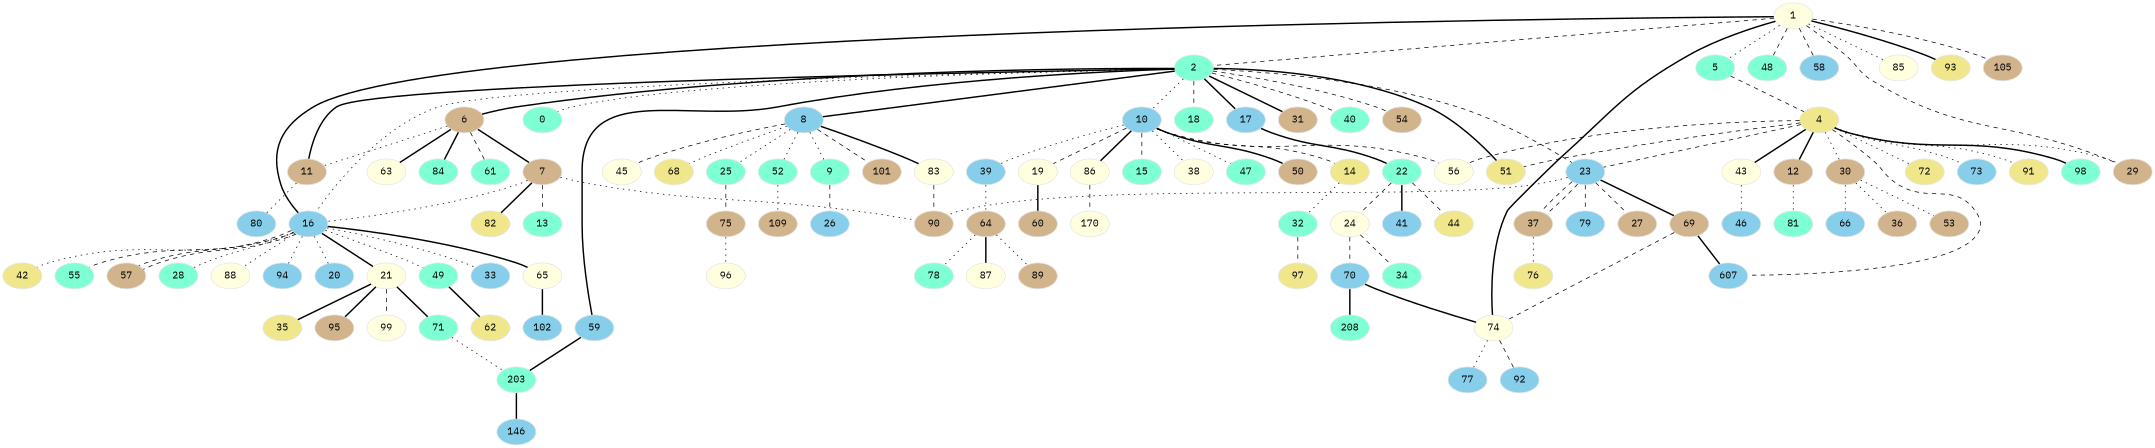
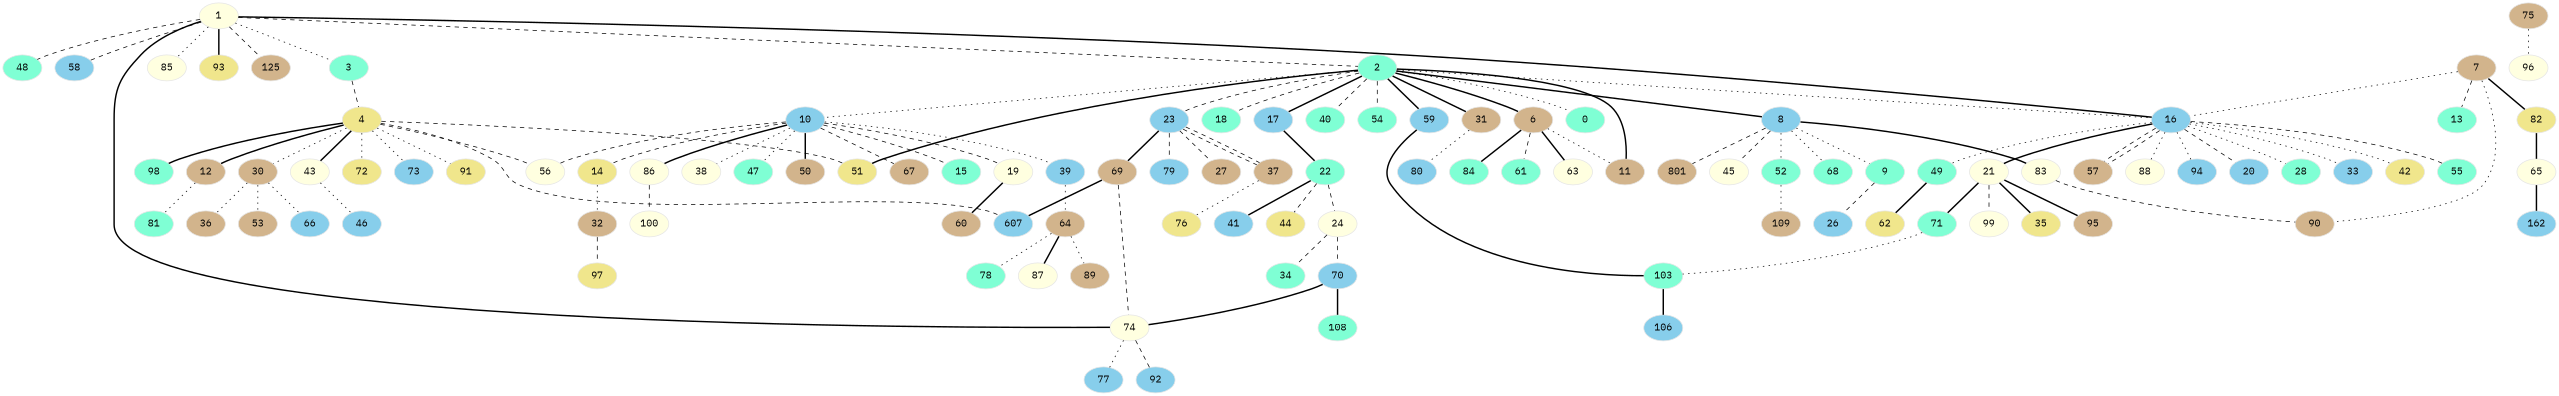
(1715, 68) -> (349, 68)
(2003, 68) -> (271, 68)
(1402, 120) -> (1377, 120)
(503, 146) -> none
(1702, 146) -> none
(674, 172) -> (1833, 172)
(726, 172) -> none
(882, 172) -> (1677, 172)
none -> (909, 172)
(2133, 172) -> none
(1258, 193) -> none
(282, 198) -> (1449, 146)
(1090, 224) -> (649, 224)
(1298, 224) -> (597, 224)
(429, 241) -> (2536, 146)
(321, 250) -> (2210, 146)
(542, 328) -> (2536, 224)
(1350, 328) -> (1338, 328)
(516, 380) -> (1663, 276)
(516, 432) -> (1663, 328)
